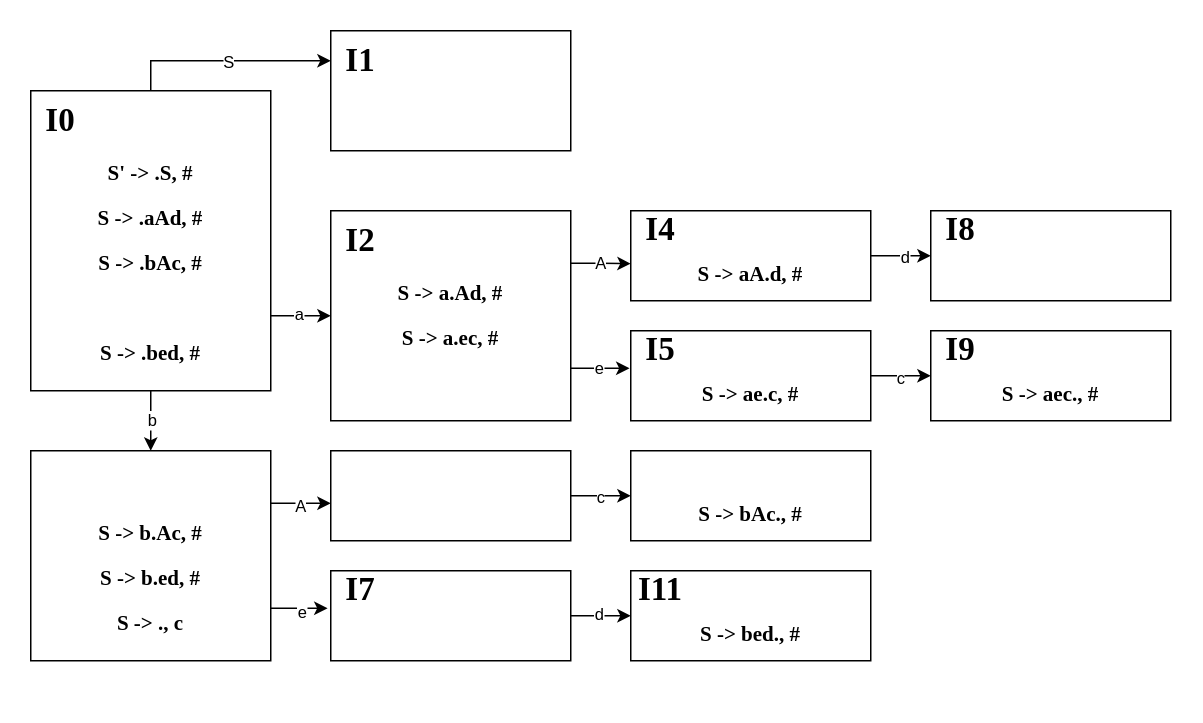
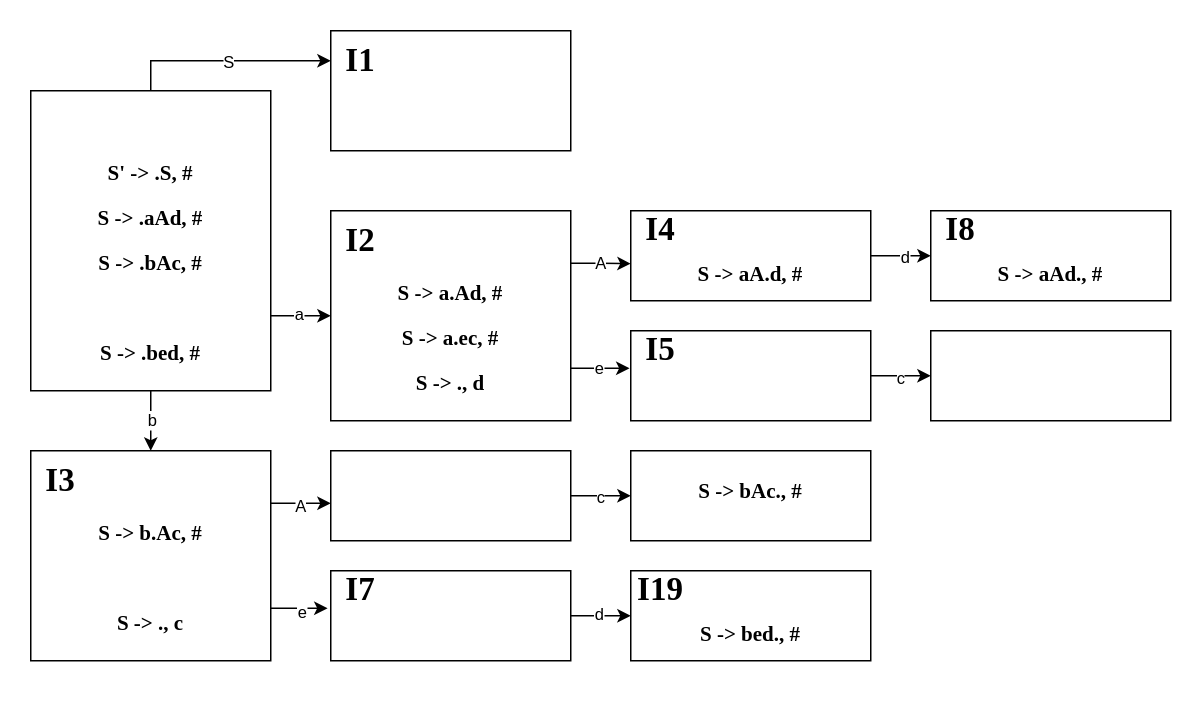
(61, 121) -> none
none -> (1051, 273)
(961, 351) -> none
none -> (451, 383)
(751, 393) -> none
(1051, 393) -> none
none -> (61, 481)
(751, 513) -> (751, 491)
(151, 578) -> none
(661, 590) -> (661, 590)
